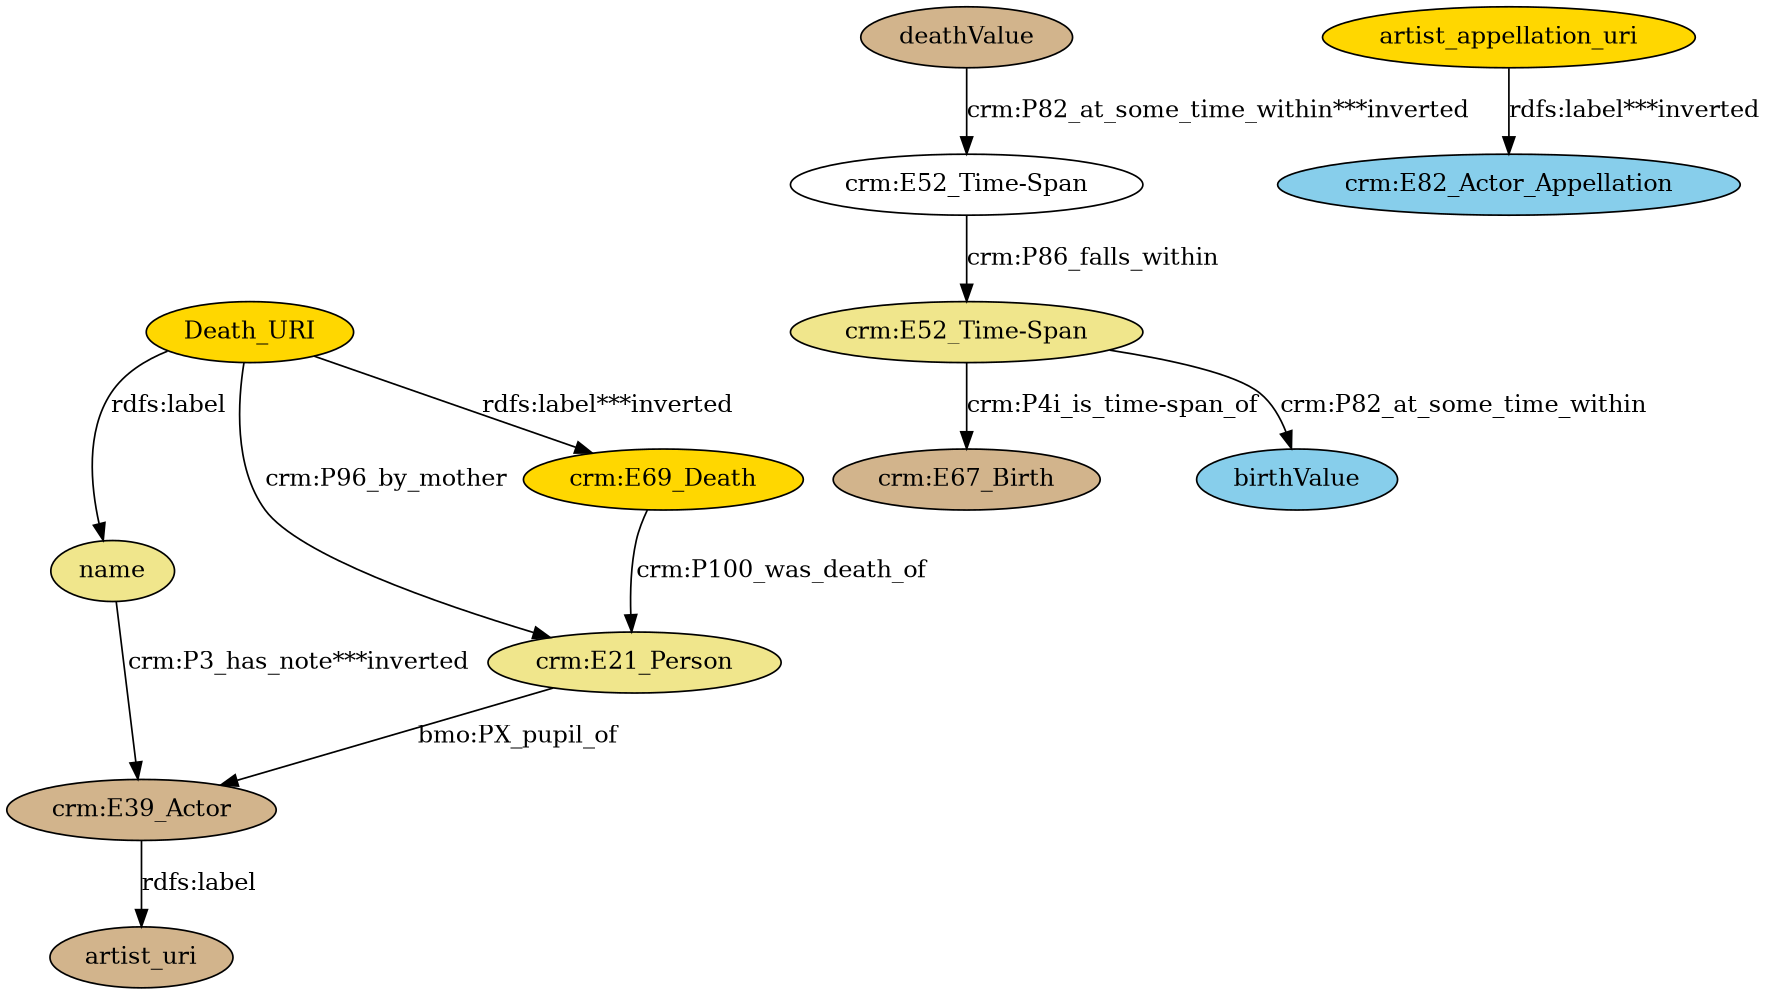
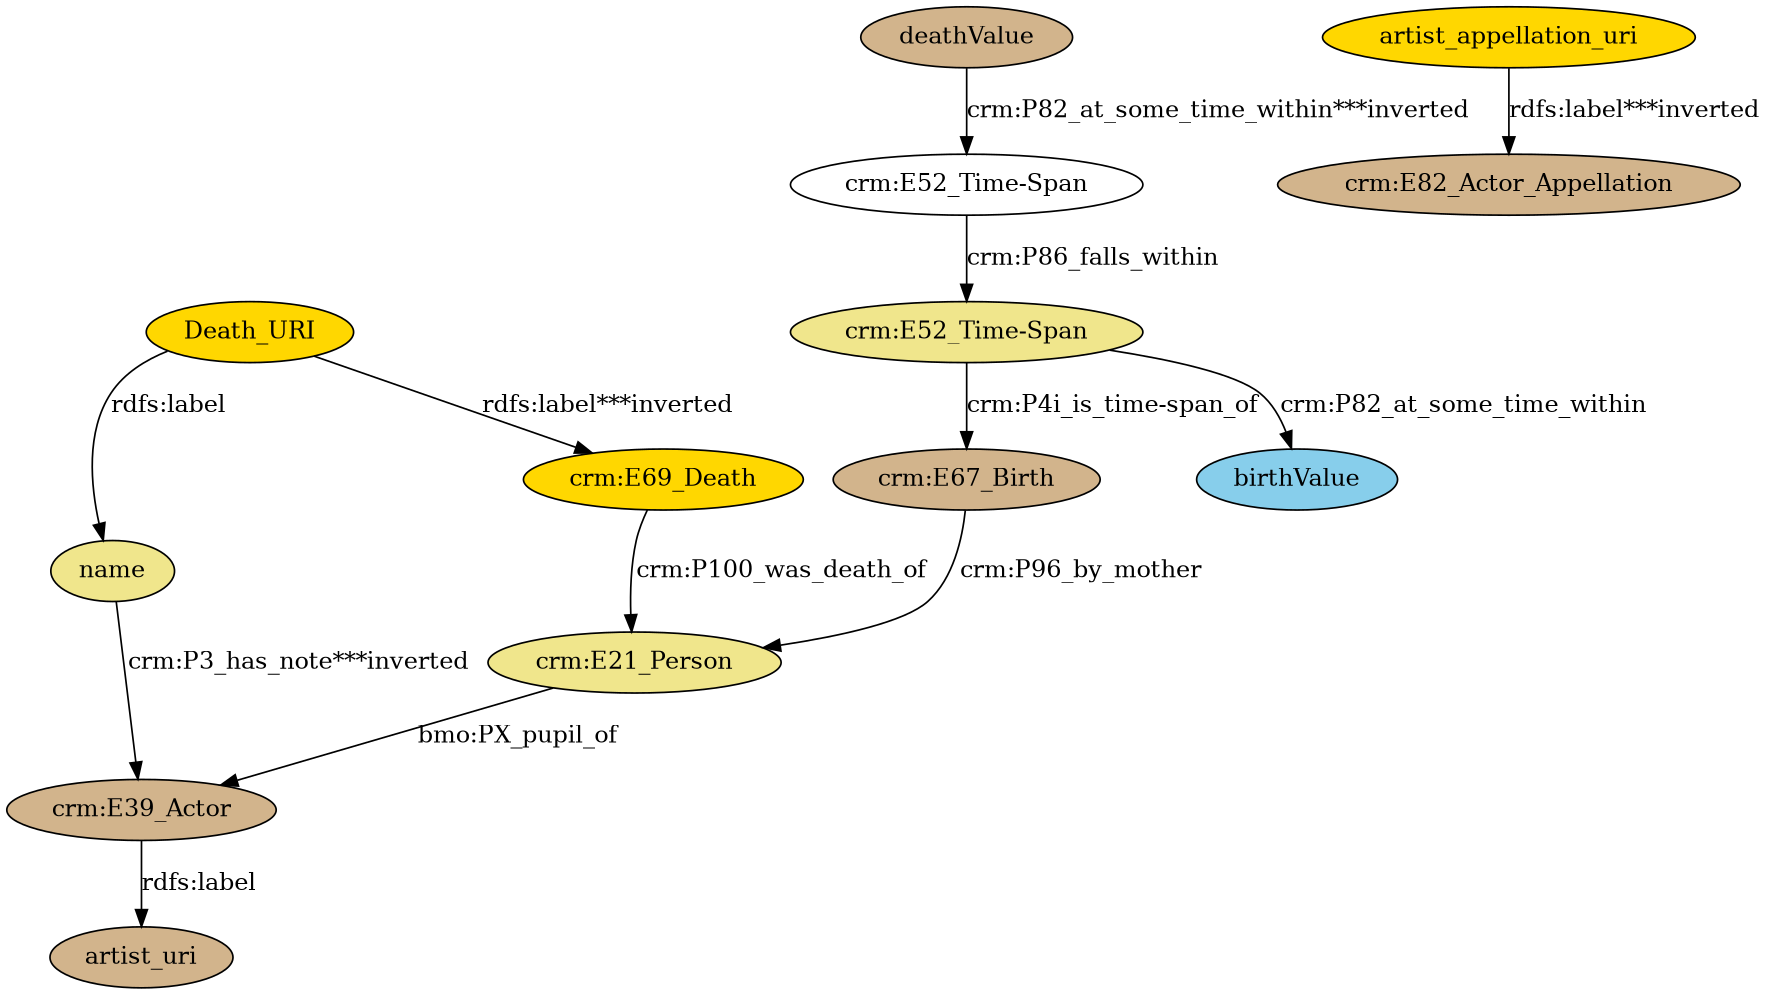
(1509, 185) -> (1509, 185)
(323, 553) -> (904, 615)
